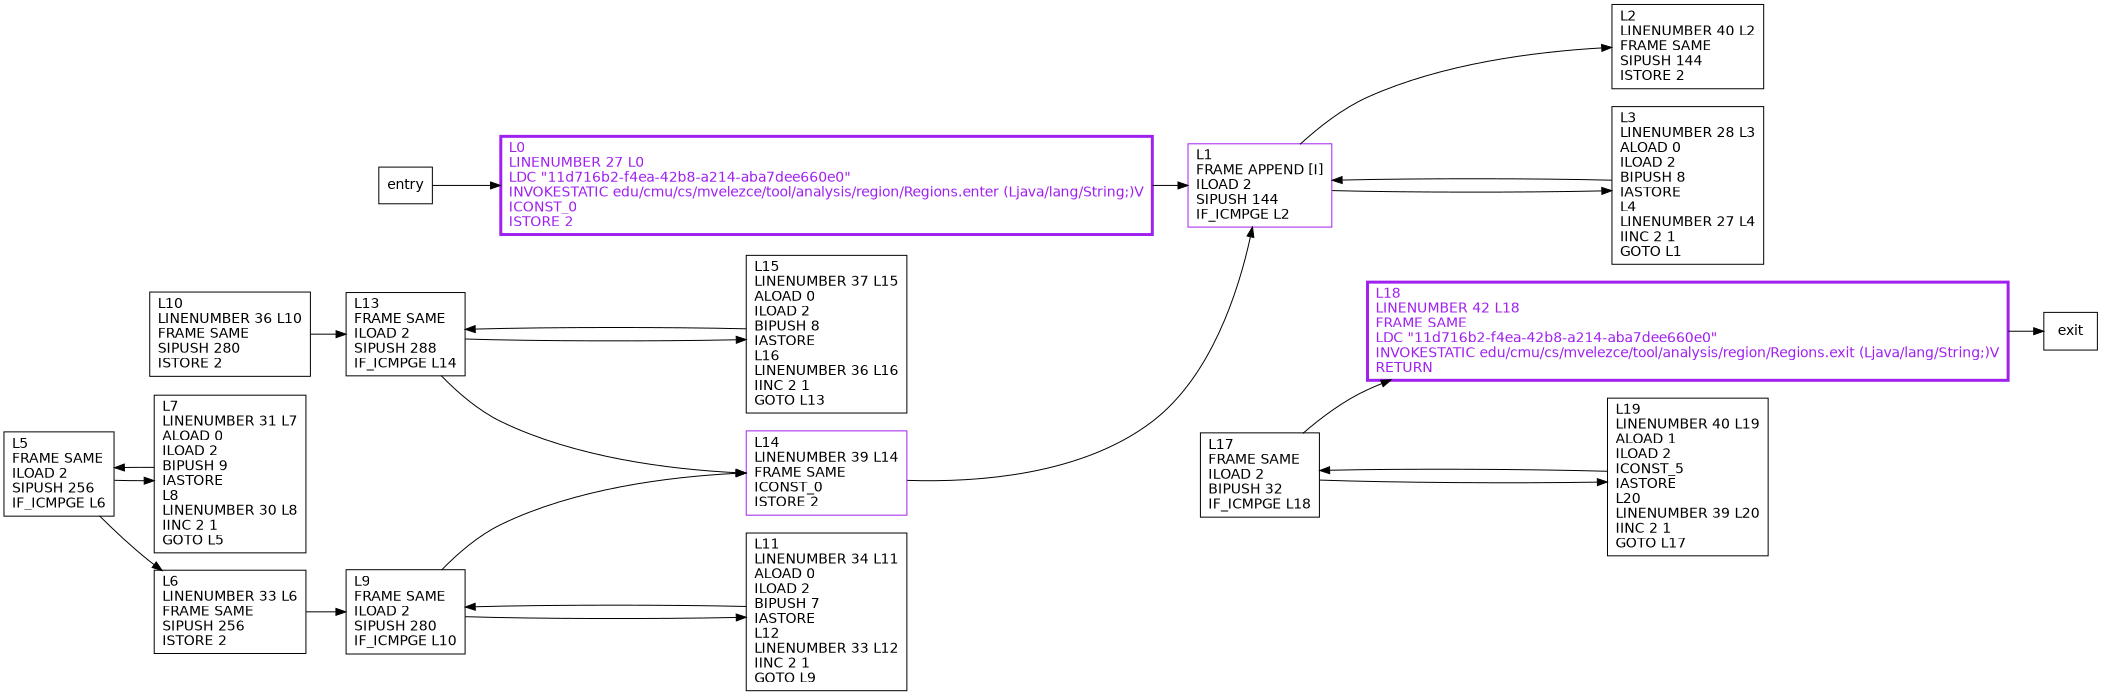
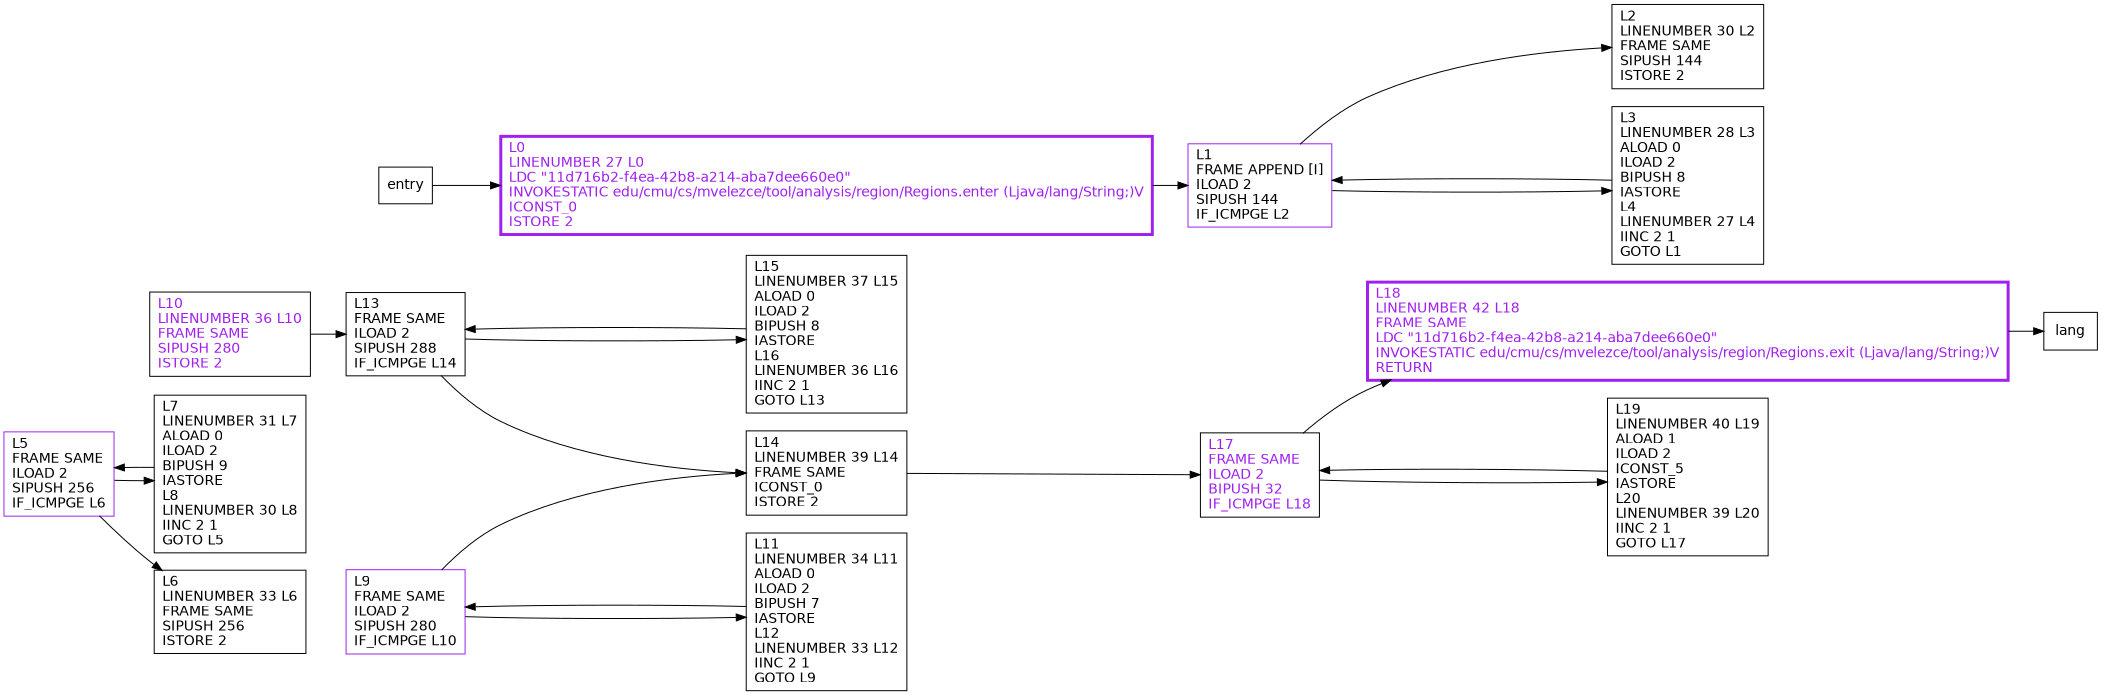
(1688, 47) -> (1688, 47)
(2071, 331) -> (2071, 331)
(230, 334) -> (230, 334)
(1134, 433) -> (1048, 474)
(827, 473) -> (827, 473)
(59, 474) -> (59, 474)
(1260, 475) -> (1260, 475)
(321, 612) -> none
(406, 612) -> (406, 612)
